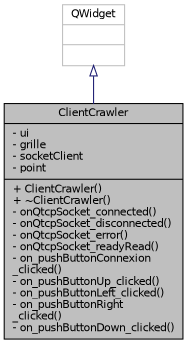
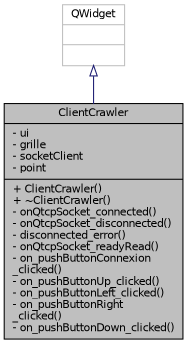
(70, 236) -> (69, 236)
